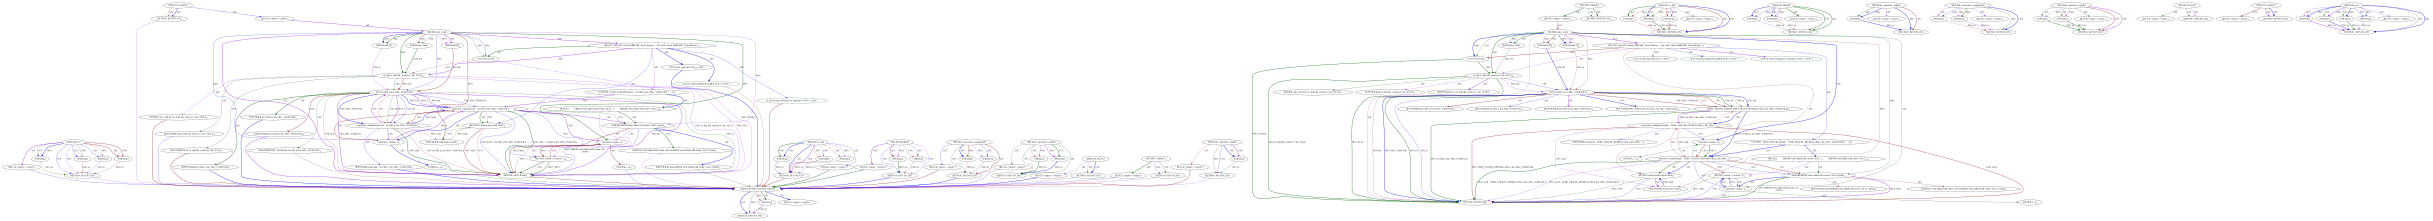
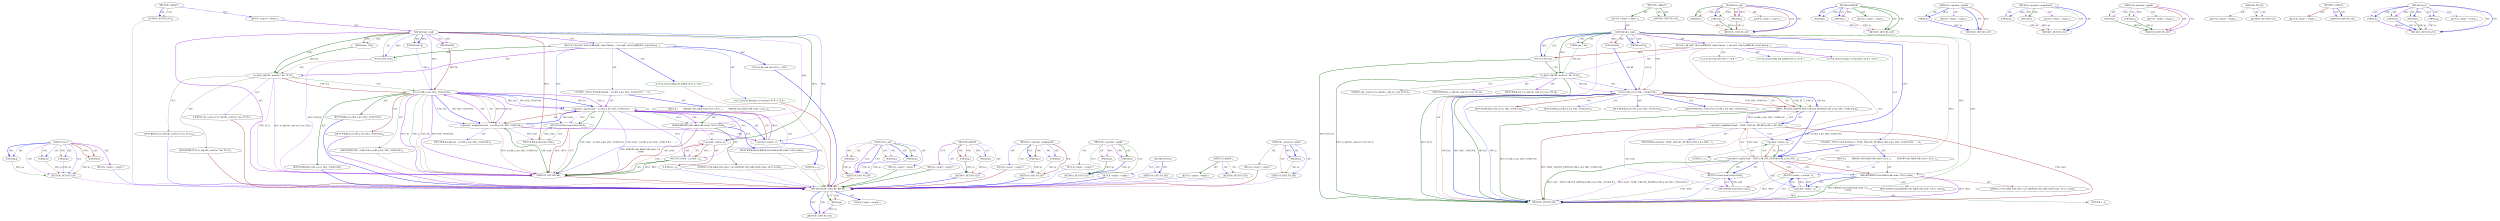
(565, 185) -> none
